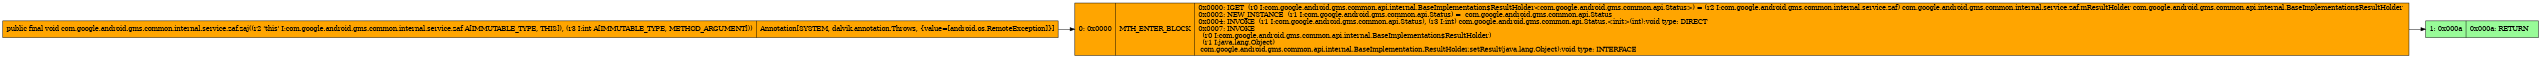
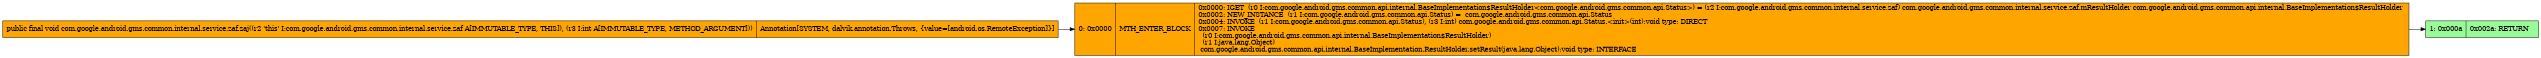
(2502, 29) -> (2502, 29)
